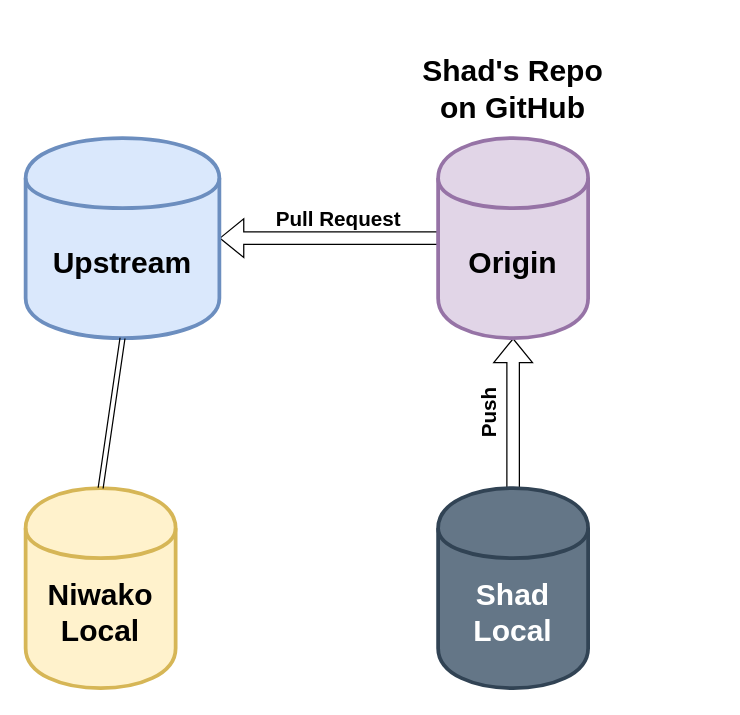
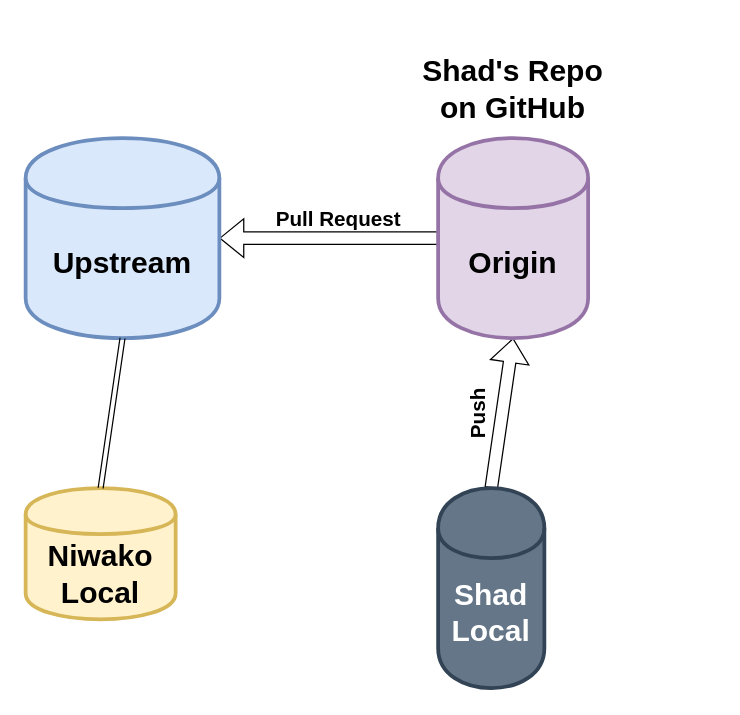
(101, 588) -> (101, 554)
(513, 588) -> (491, 588)
